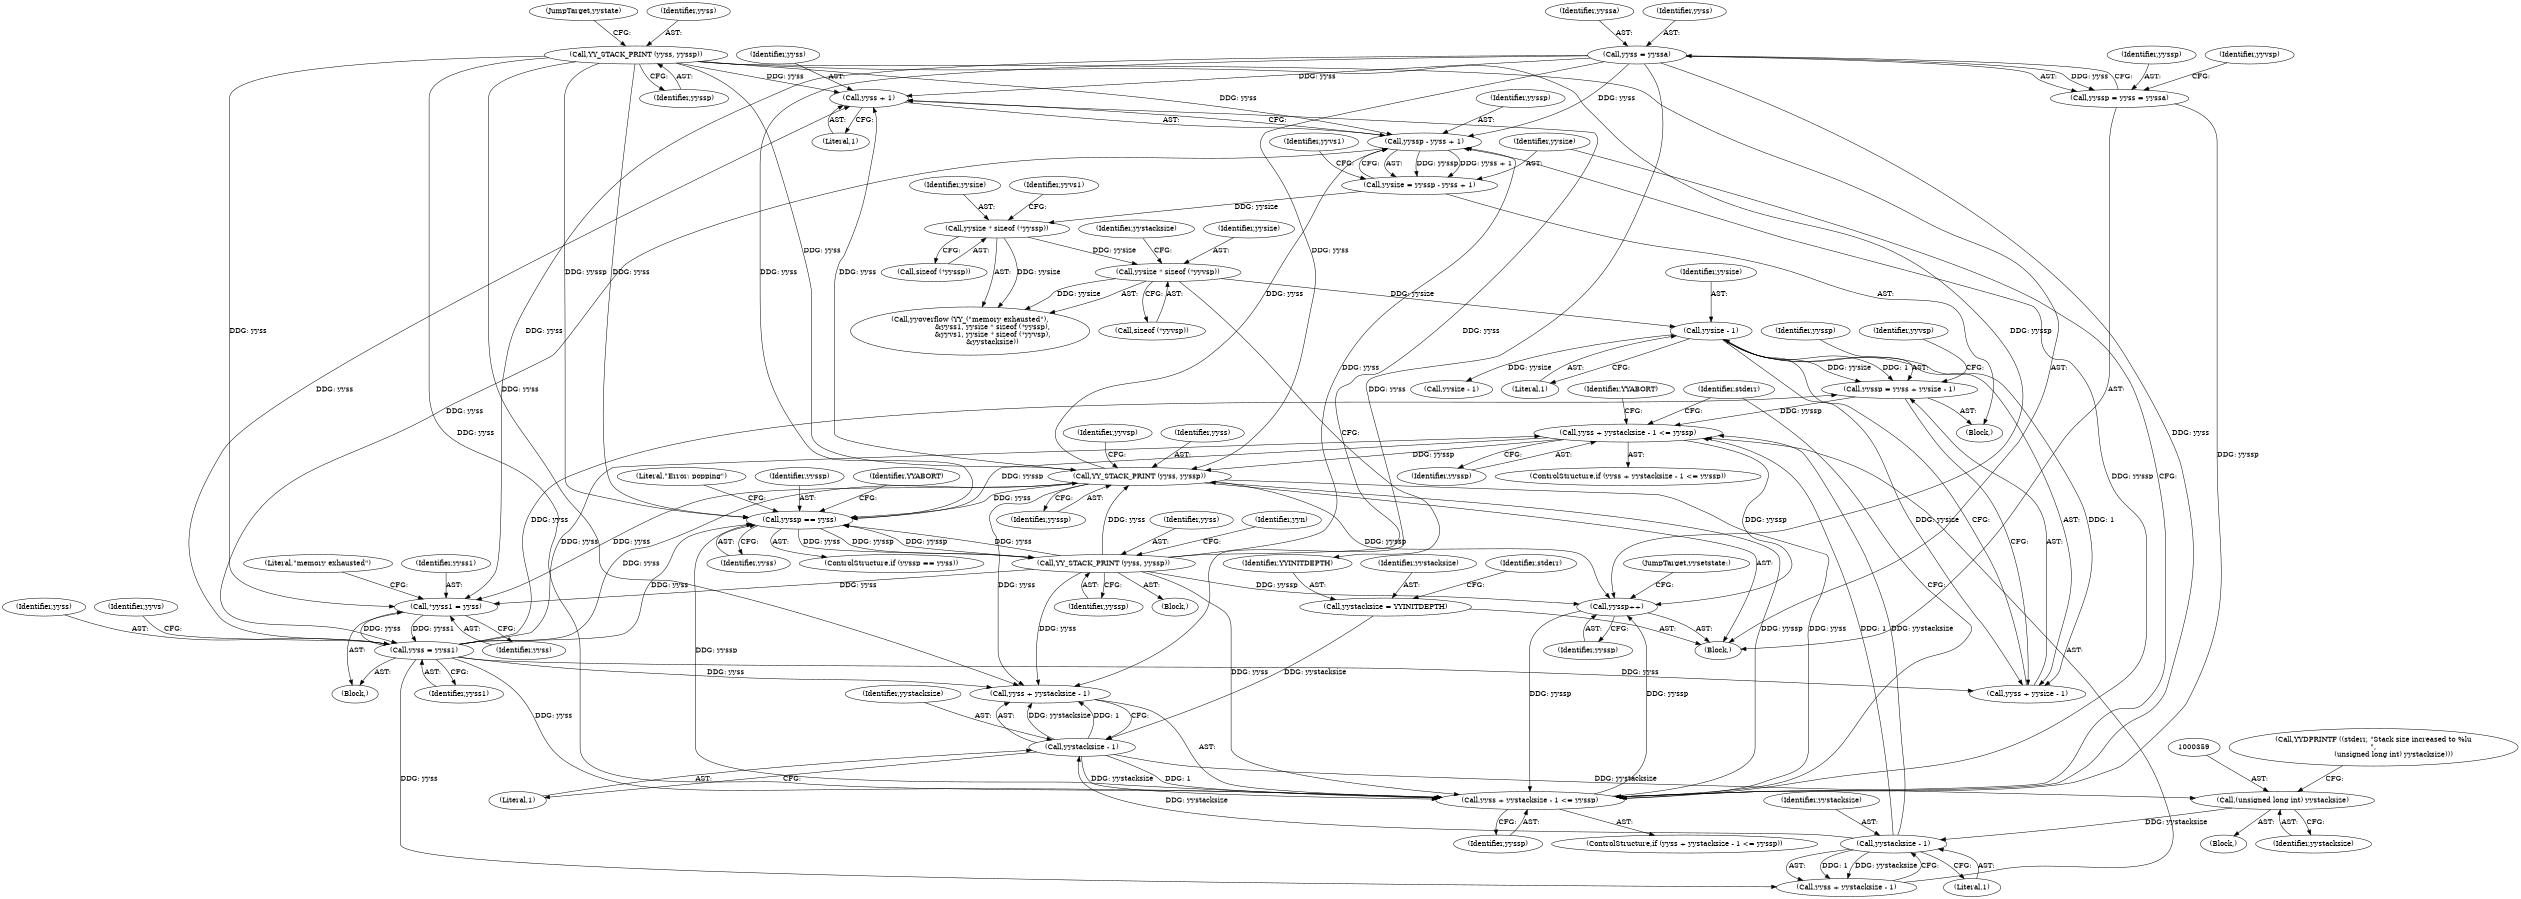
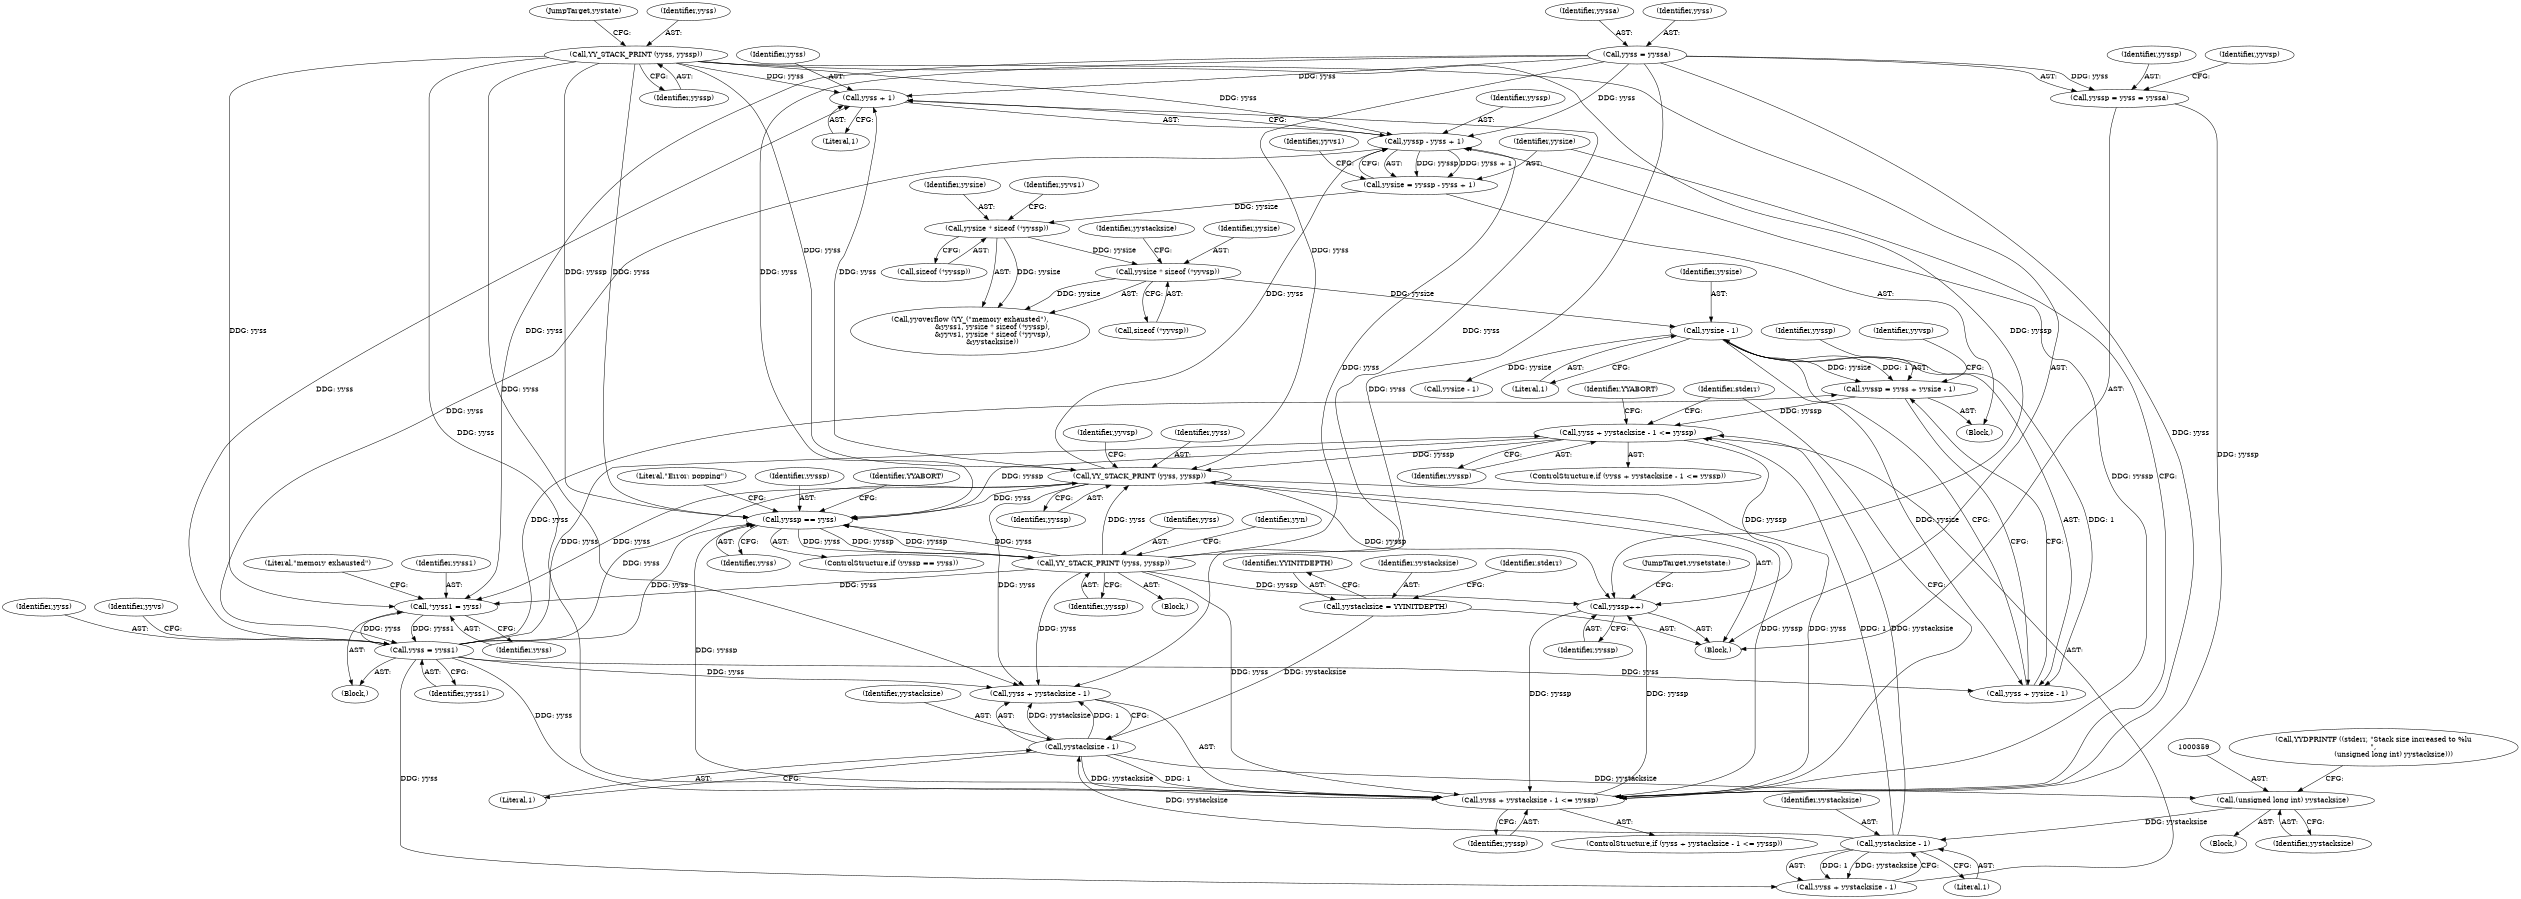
(2008, 63) -> none
(1332, 432) -> (1339, 586)
(2056, 542) -> (2056, 542)
